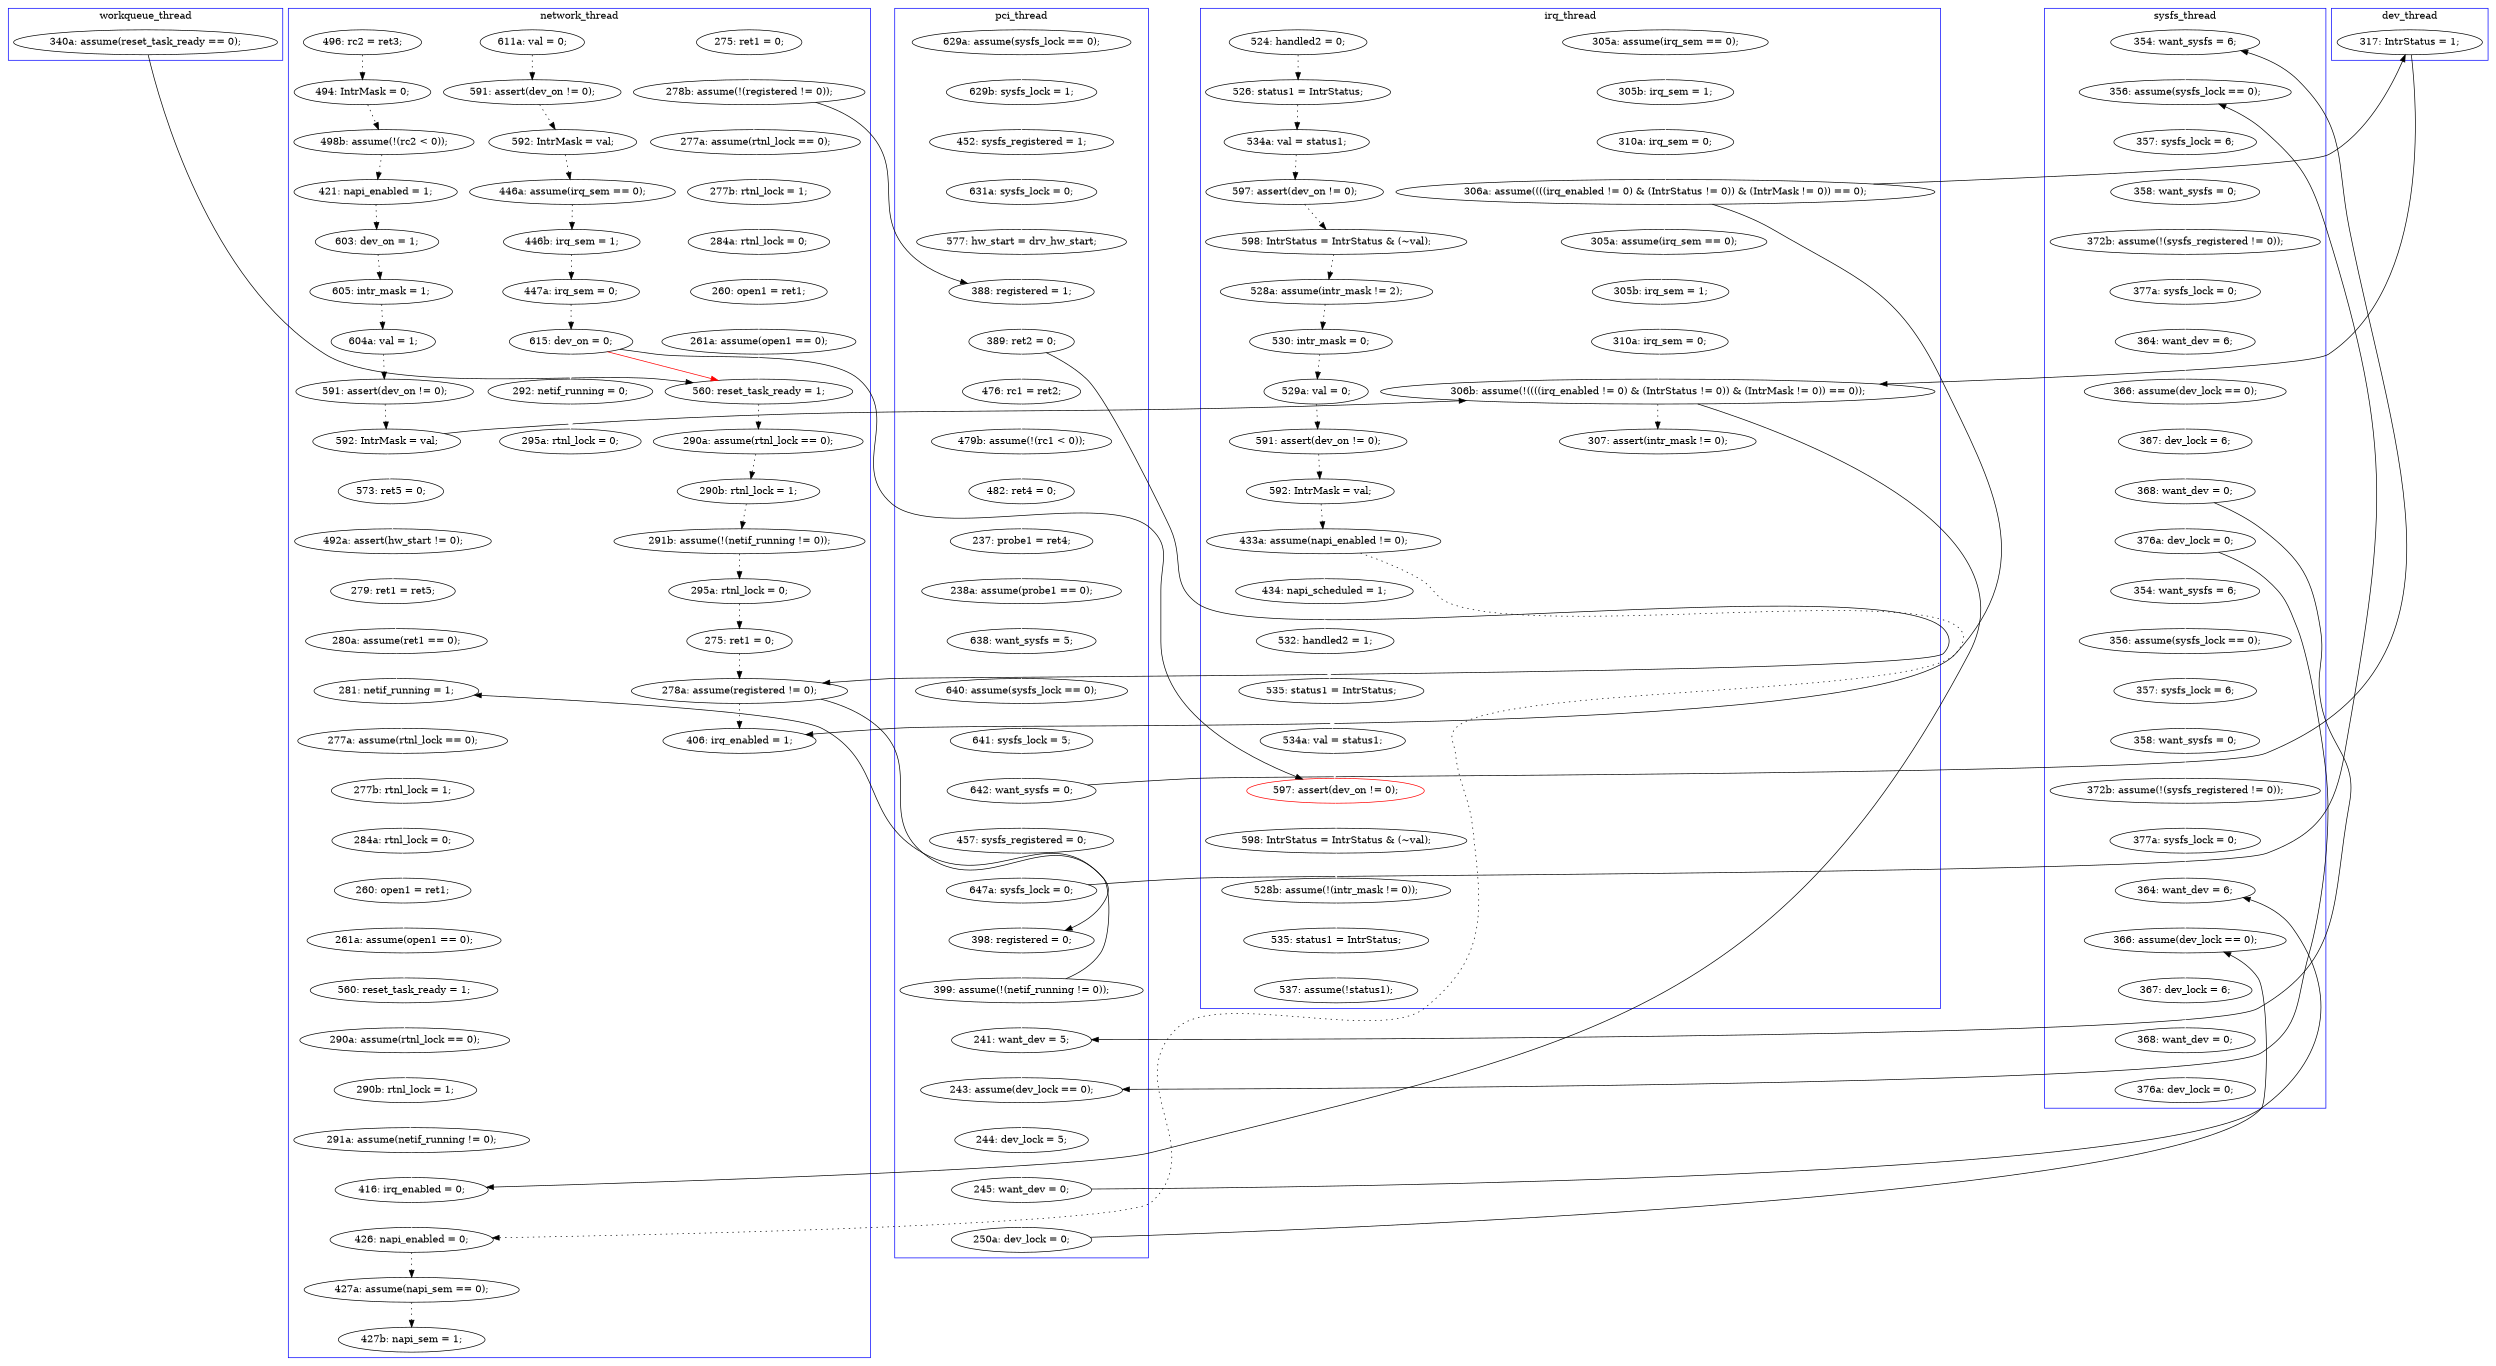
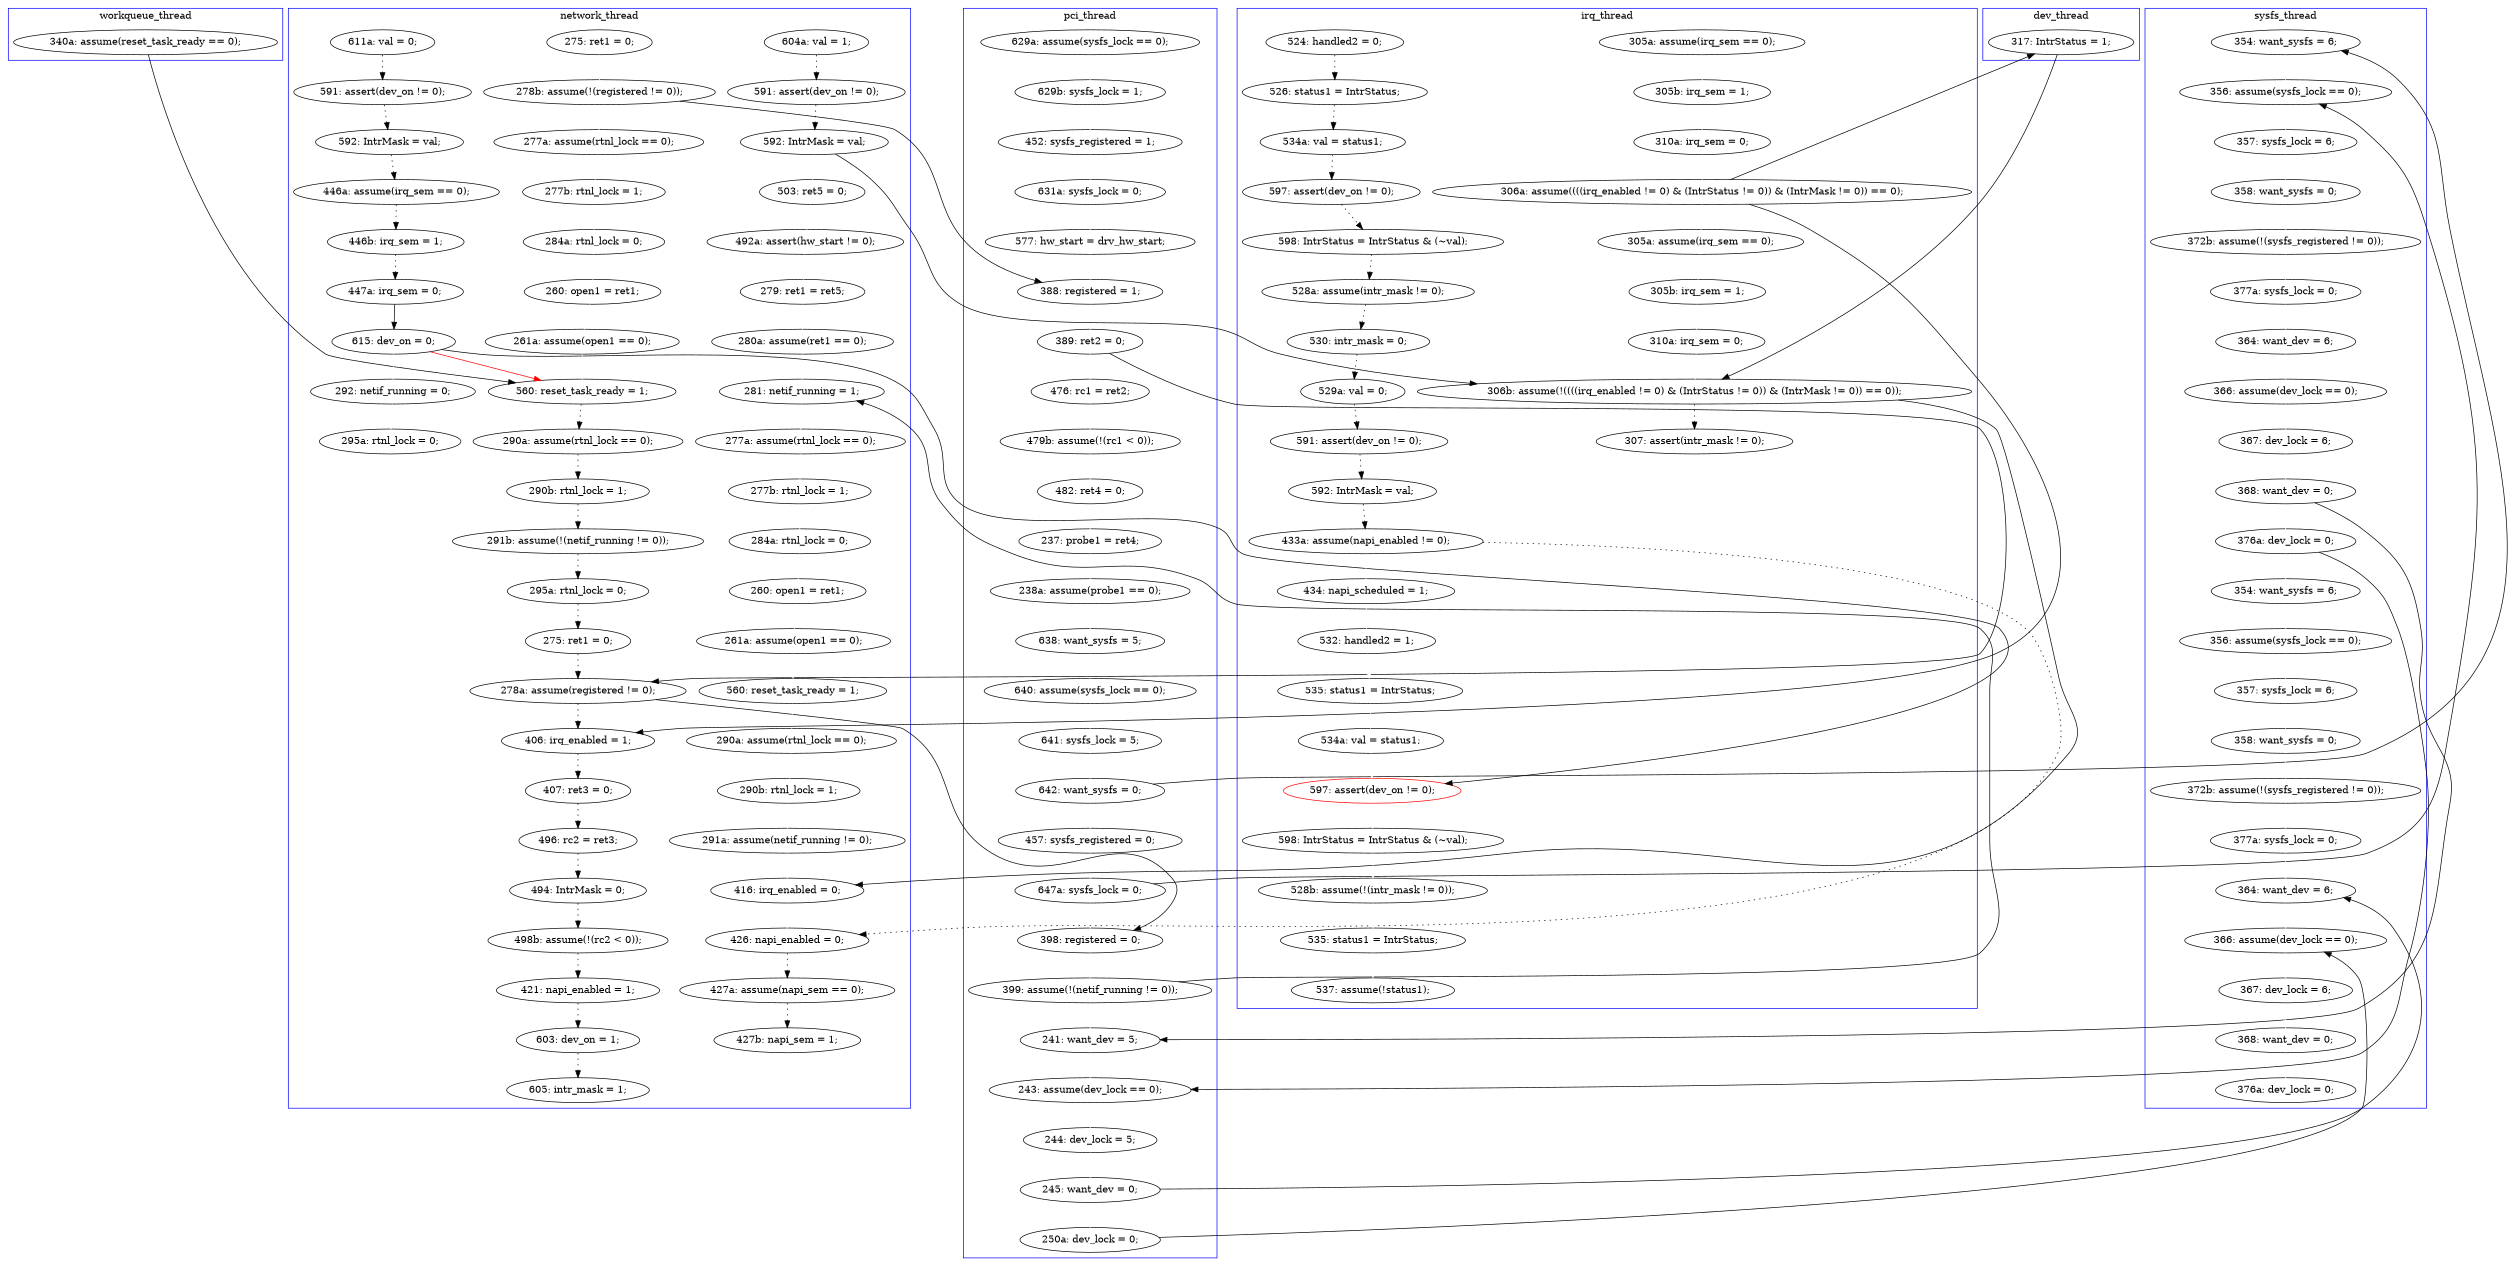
(1327, 292) -> (1368, 292)
(382, 313) -> none
(571, 313) -> (394, 313)
(391, 491) -> (812, 192)
none -> (578, 791)
